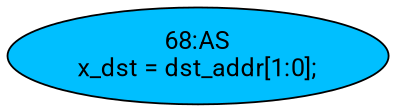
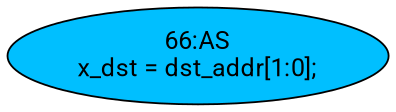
(198, 56) -> (198, 56)
